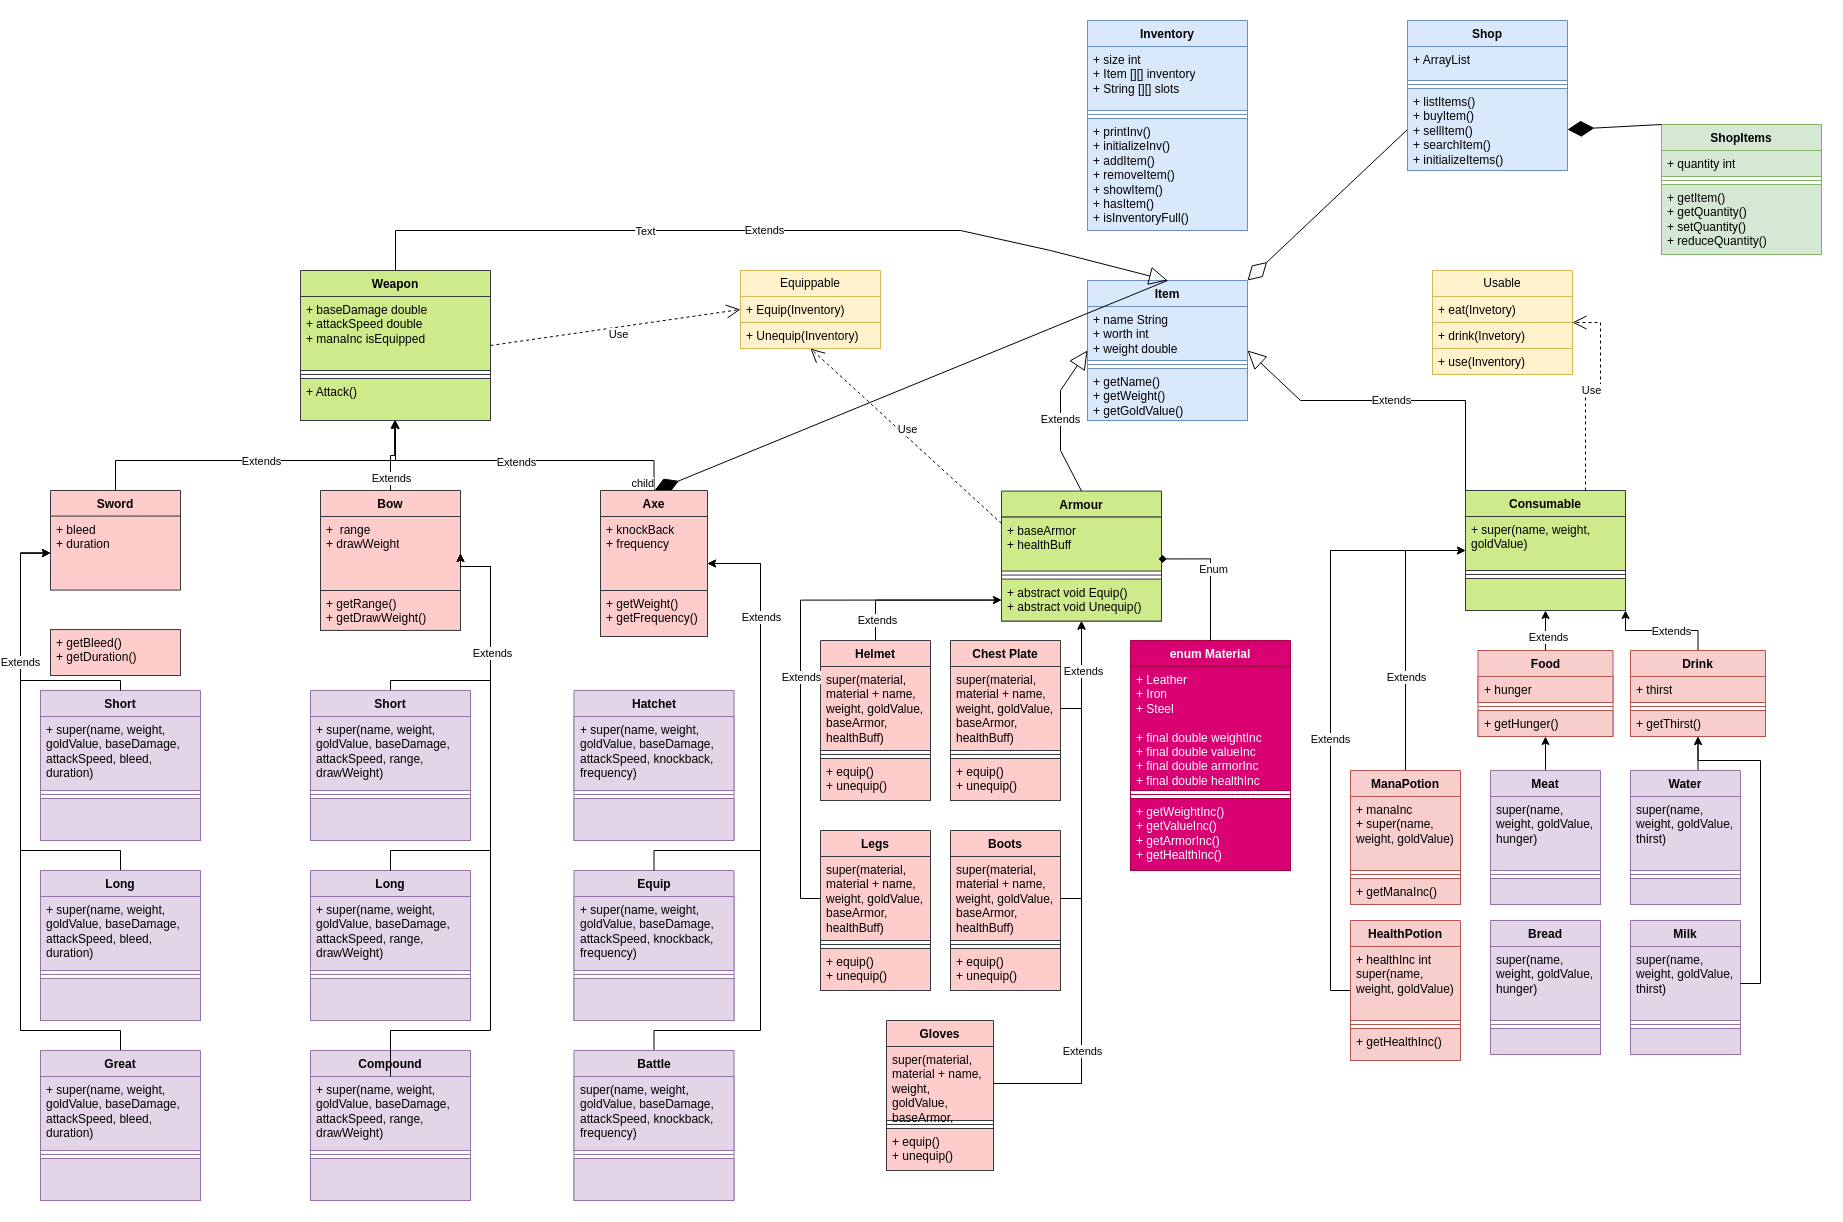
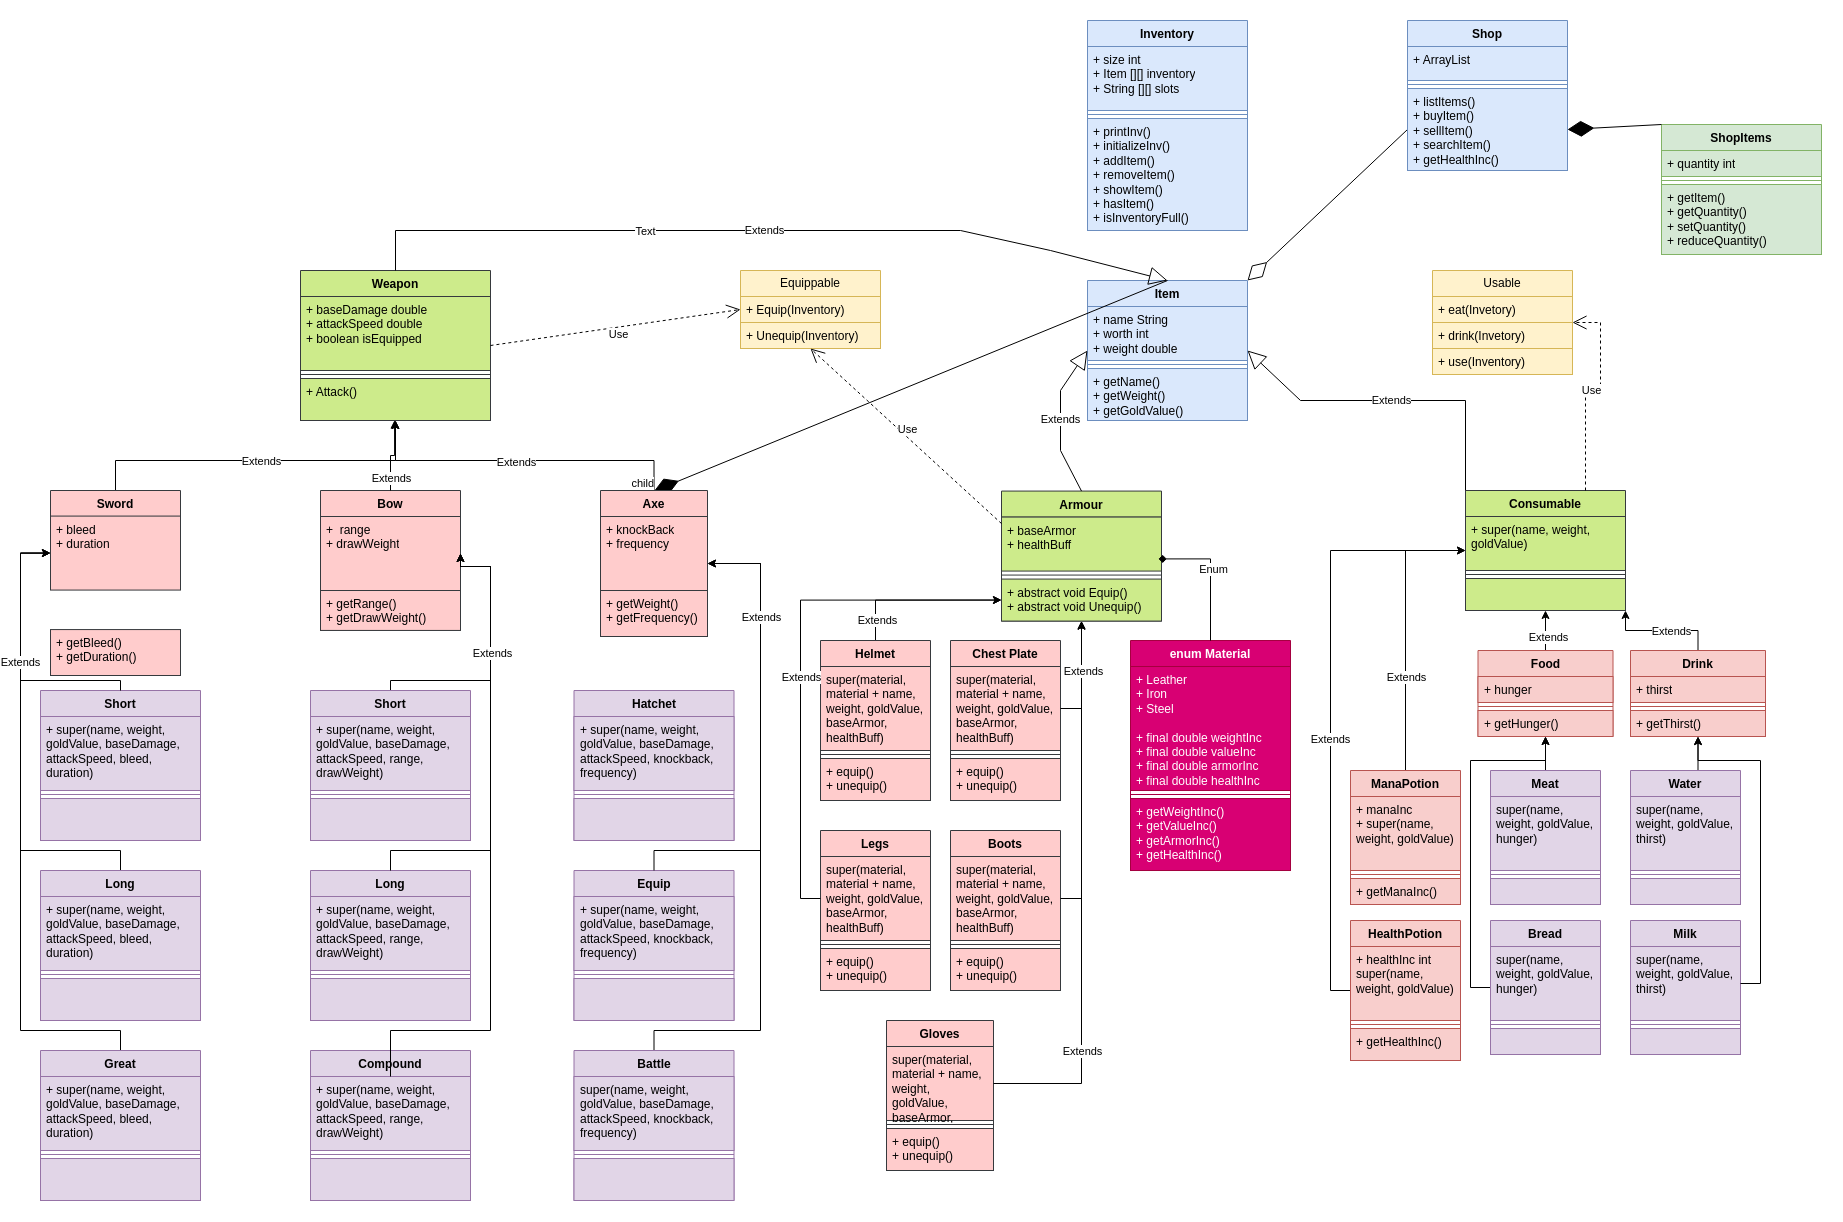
(1468, 132) -> (1464, 132)
(369, 325) -> (369, 325)
none -> (1471, 848)
